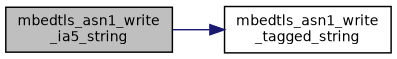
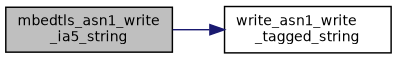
(308, 30) -> (308, 30)
